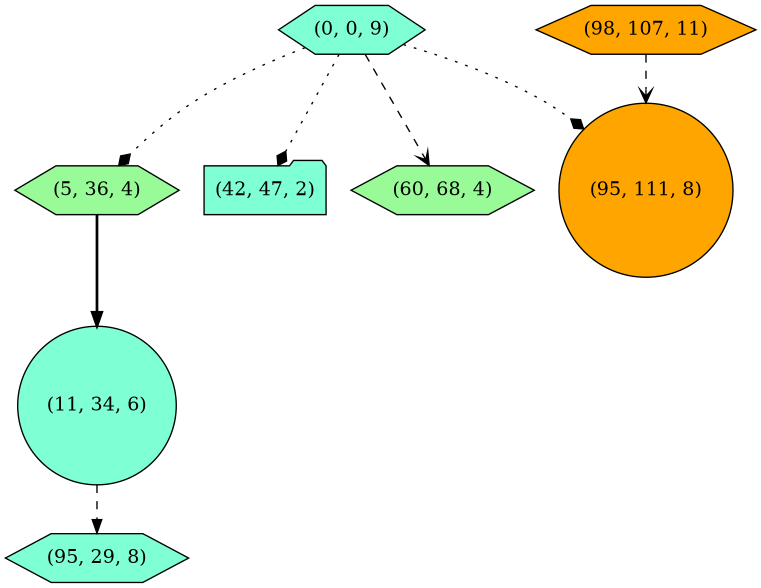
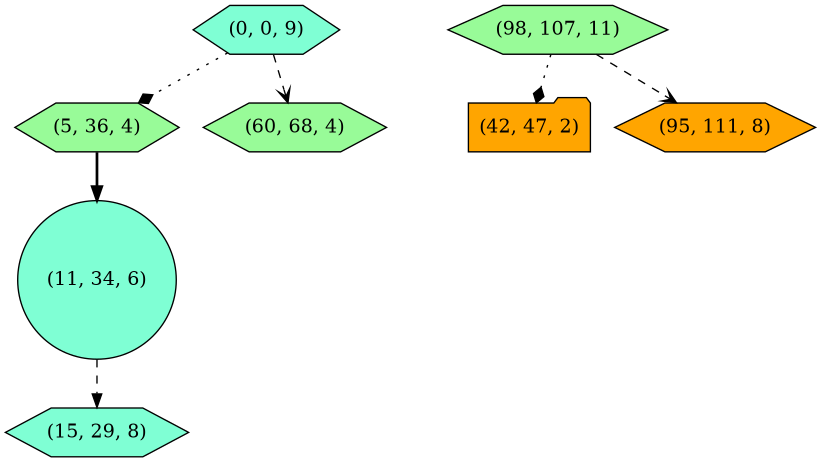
(646, 30) -> (558, 30)
(490, 75) -> none
(312, 103) -> (546, 71)
(265, 190) -> (529, 127)
(646, 190) -> (715, 127)
(97, 558) -> (97, 432)
